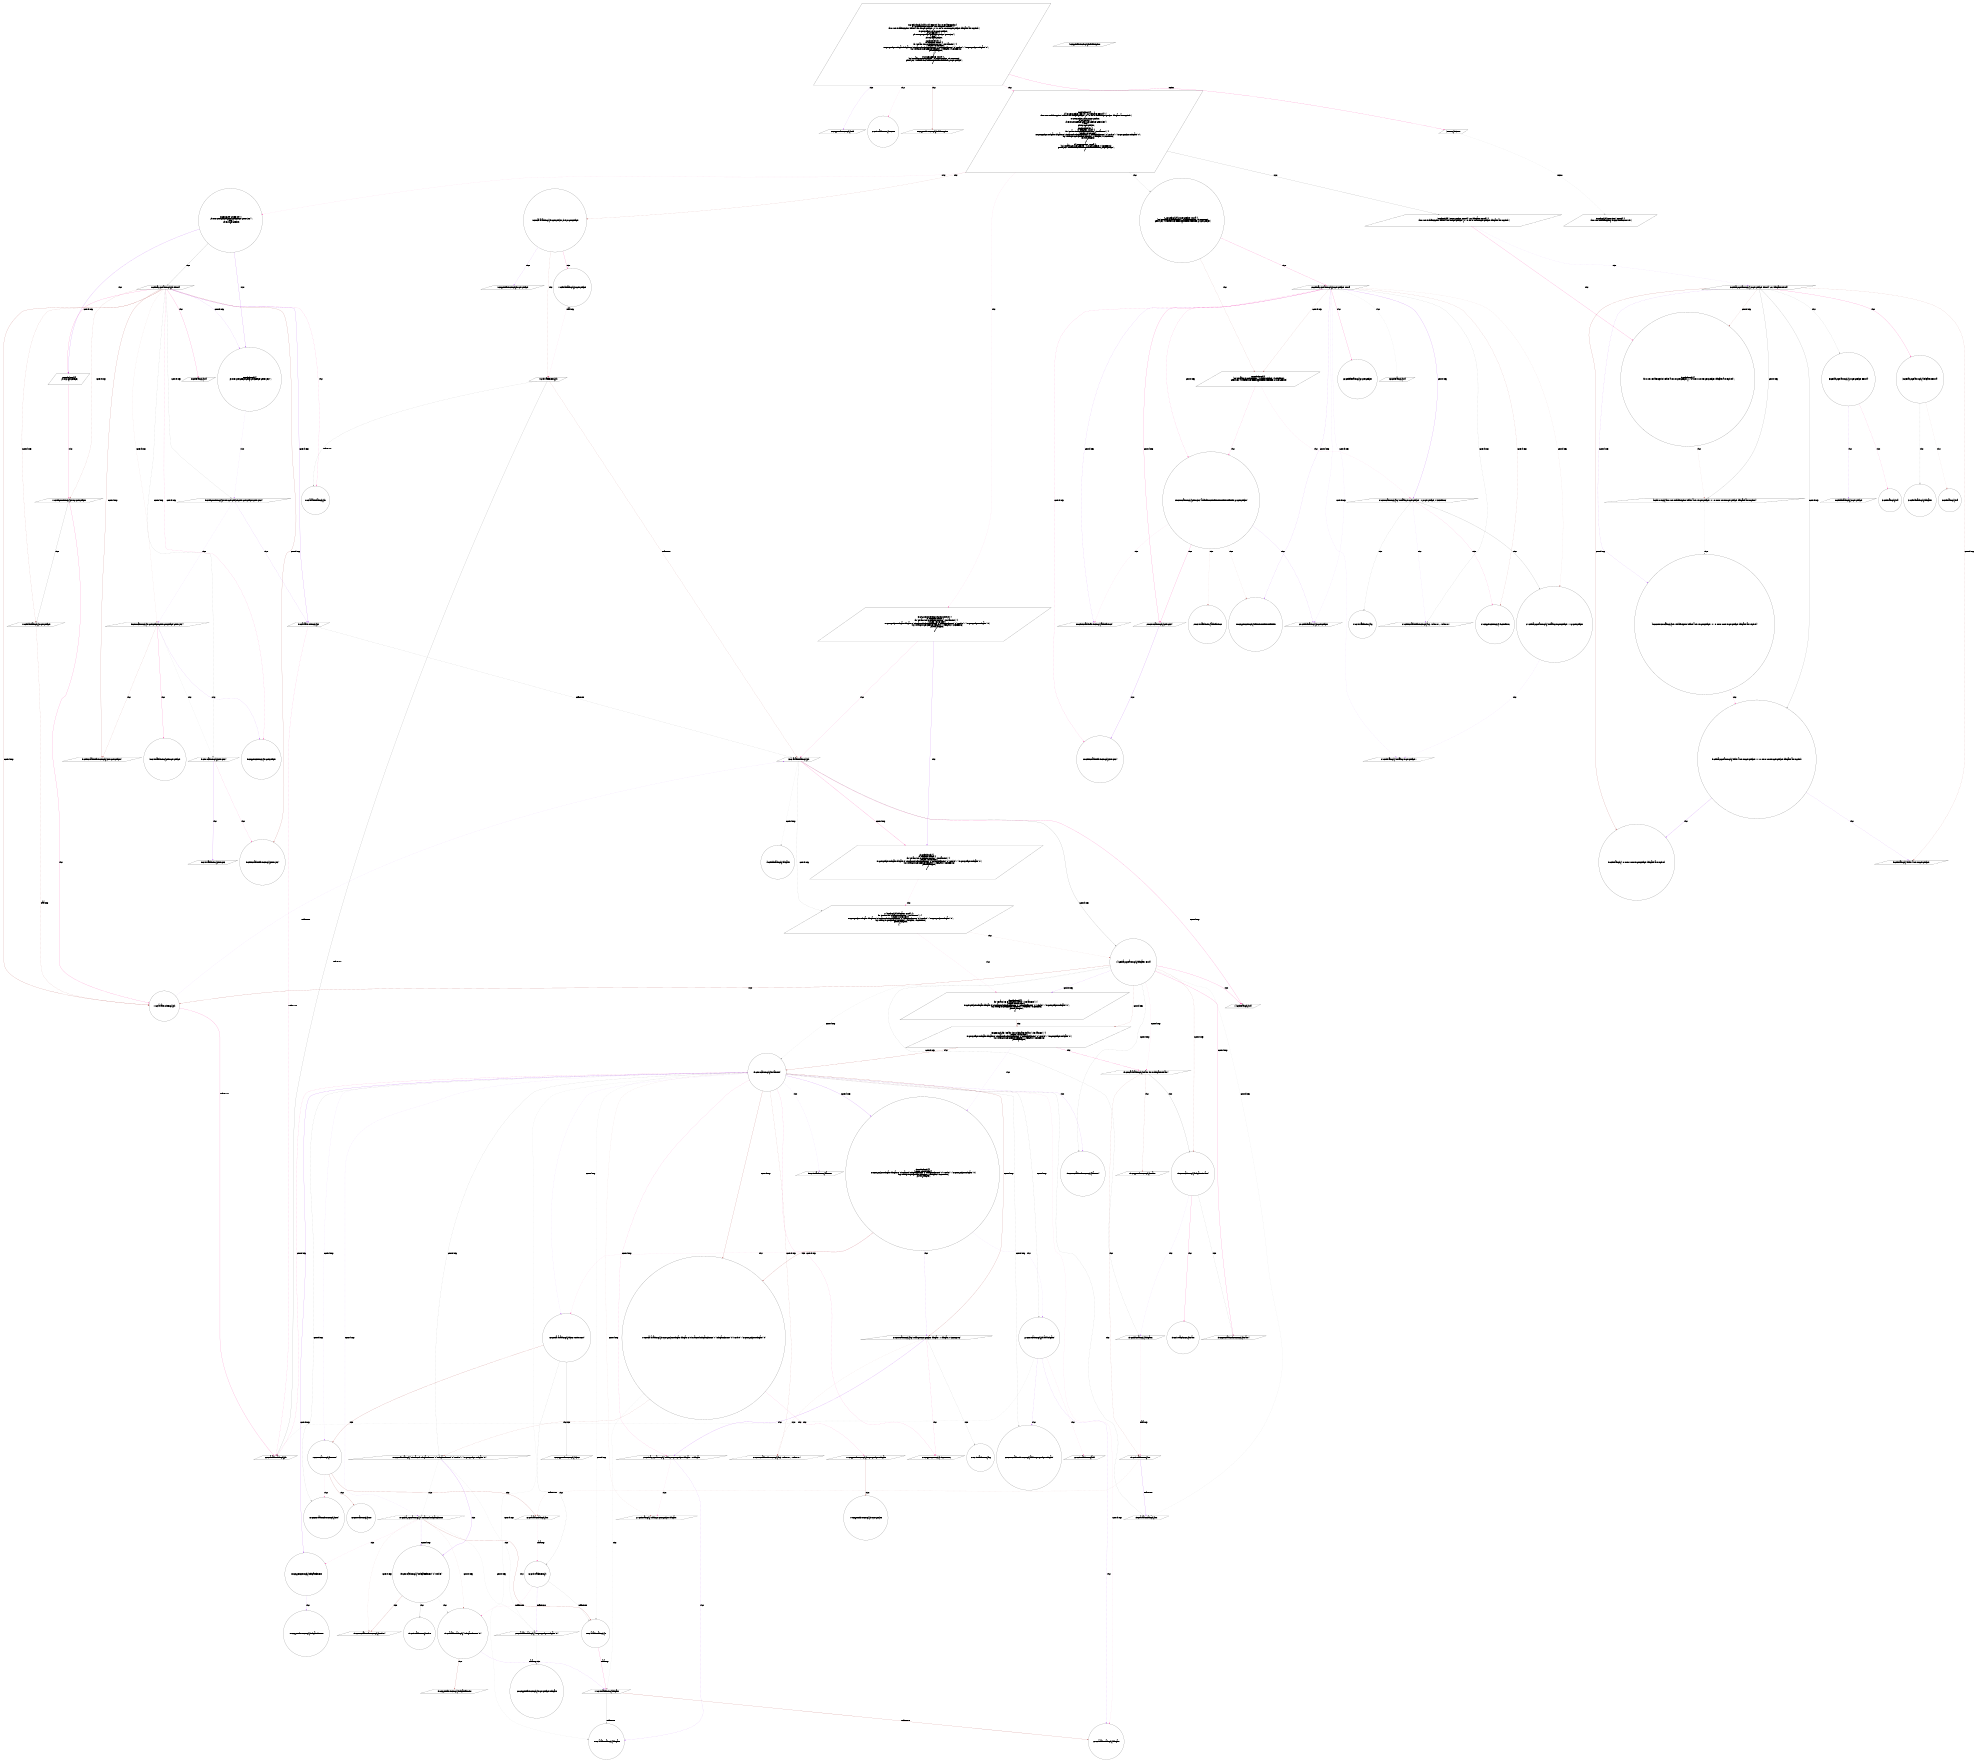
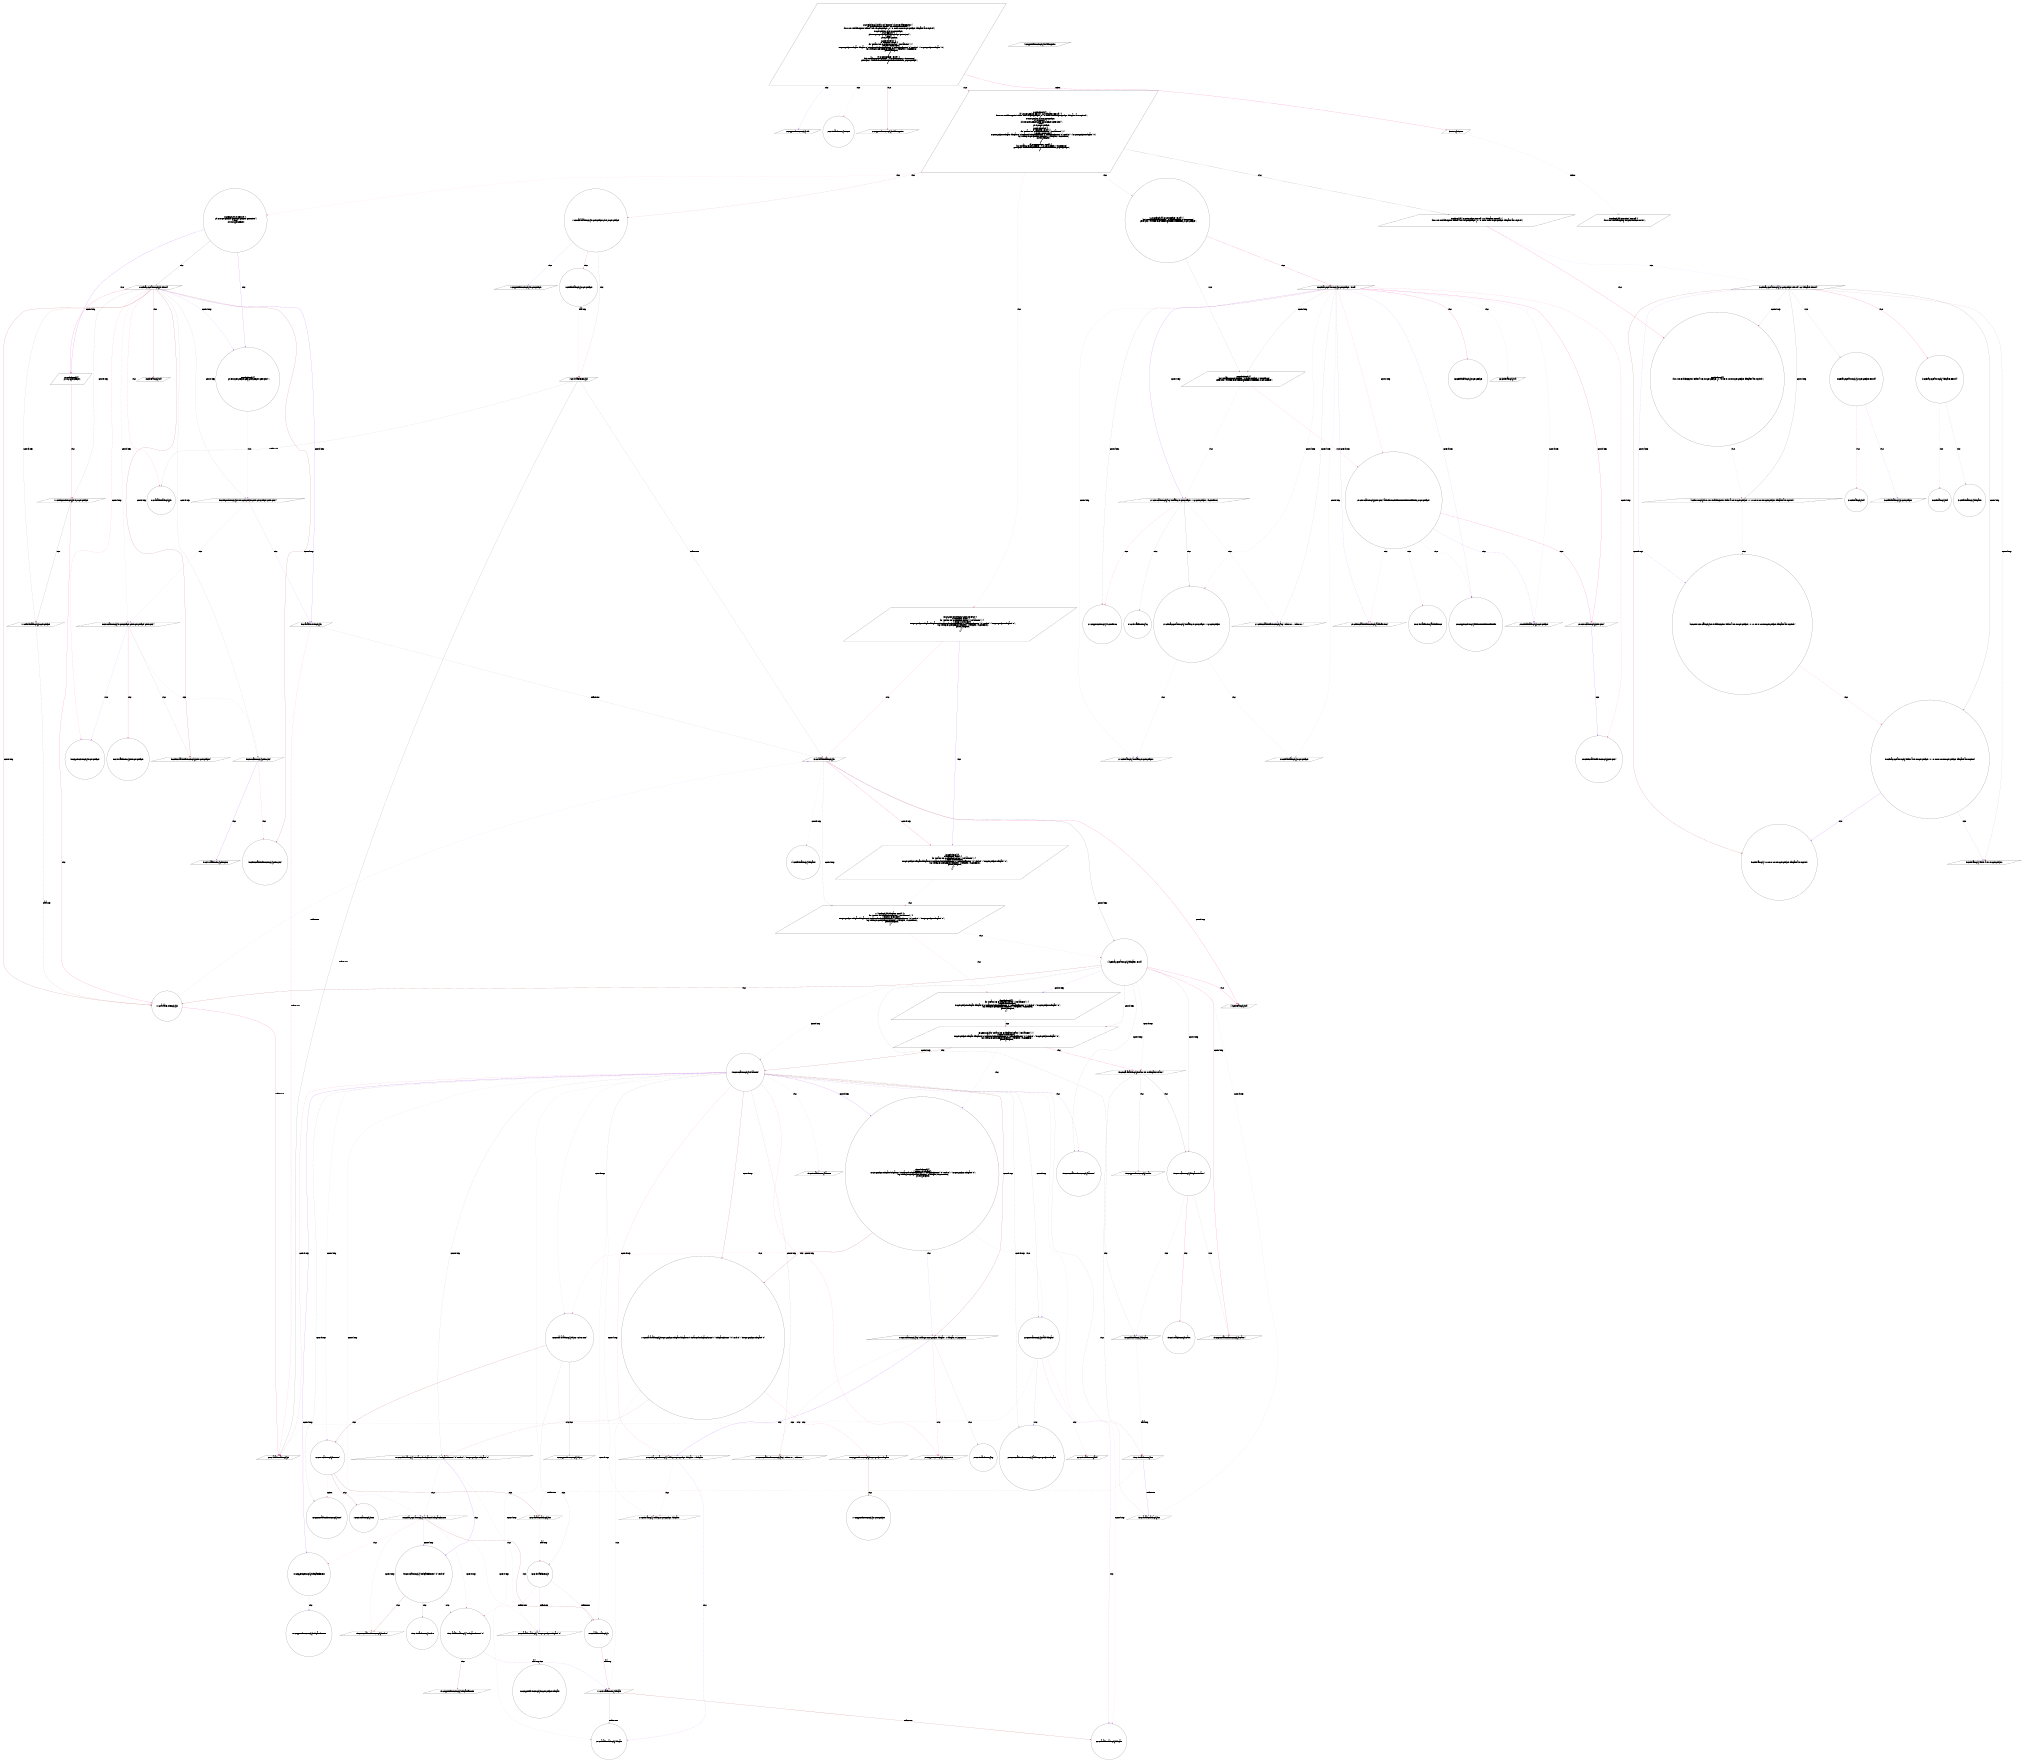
none -> (1294, 759)
(326, 1493) -> (330, 1493)
